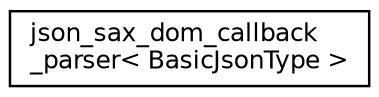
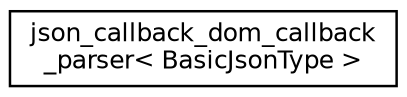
(190, 49) -> (203, 49)
